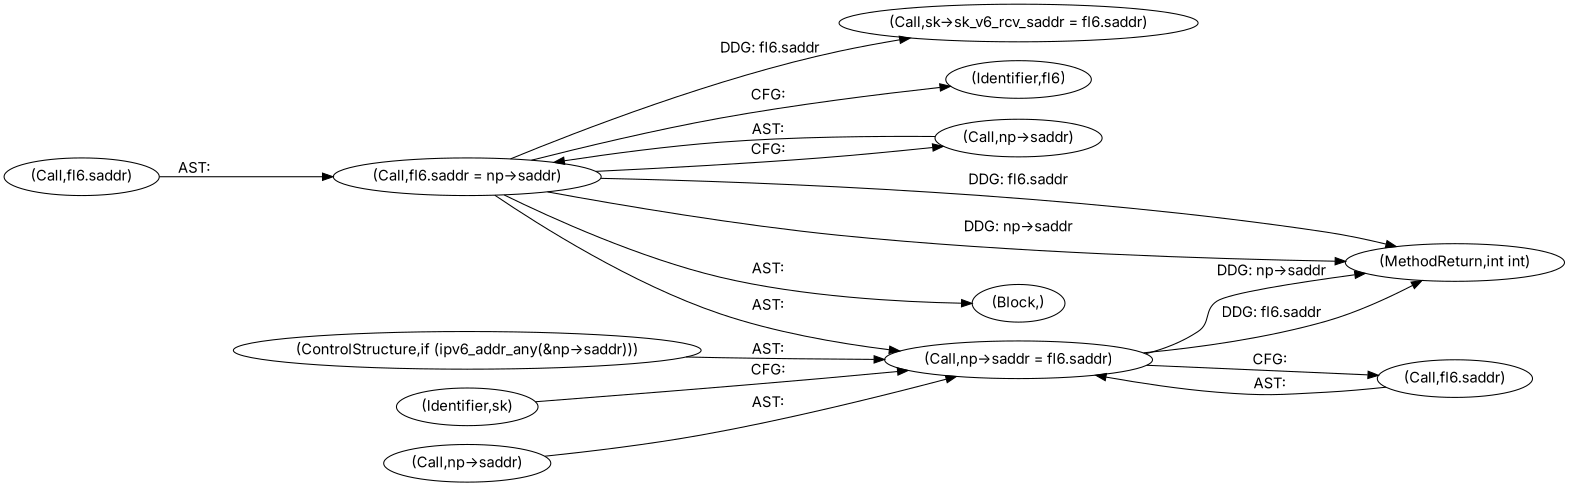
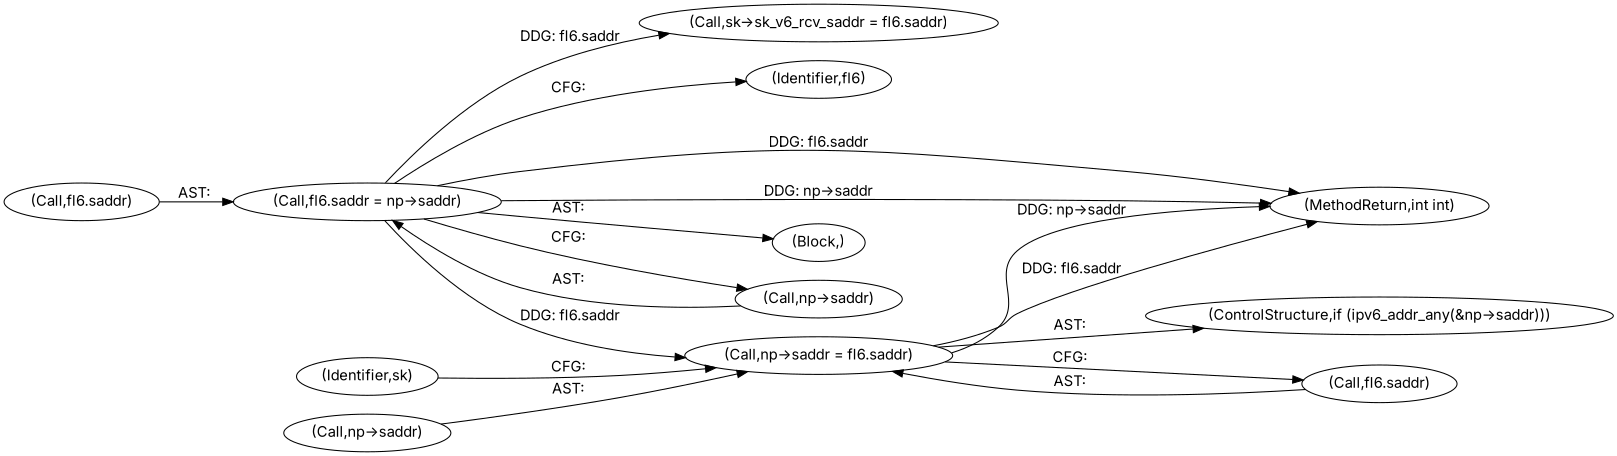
(770, 306) -> (570, 316)
(780, 359) -> (1066, 338)
